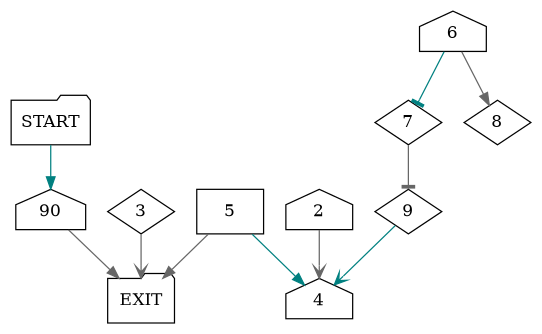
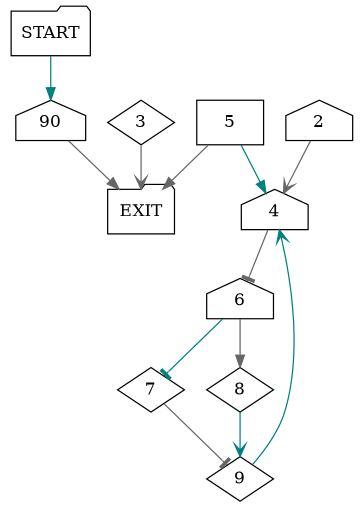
none -> (259, 253)
none -> (240, 428)
